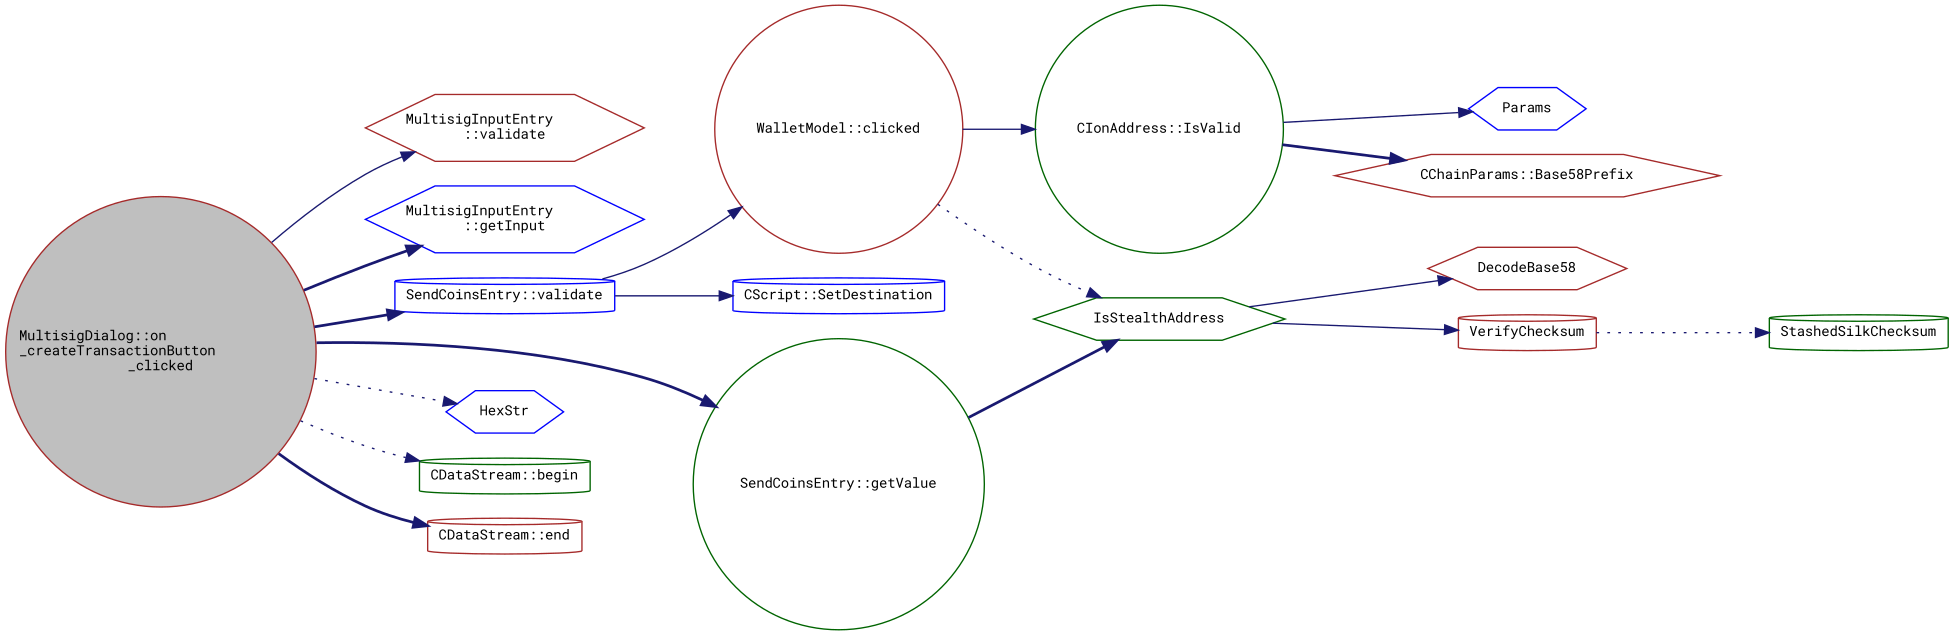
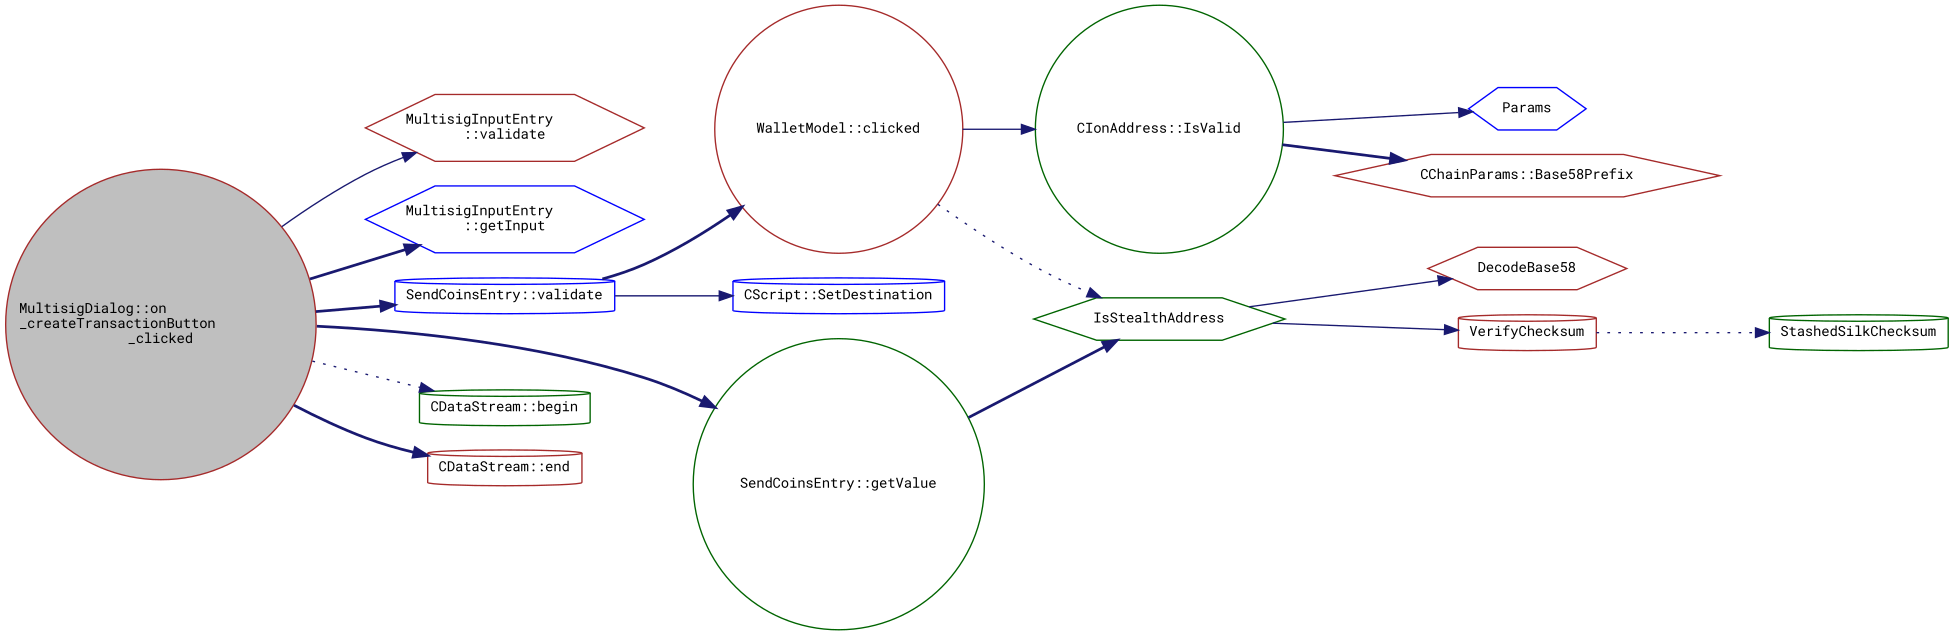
(669, 252) -> (669, 252)
(505, 412) -> none
